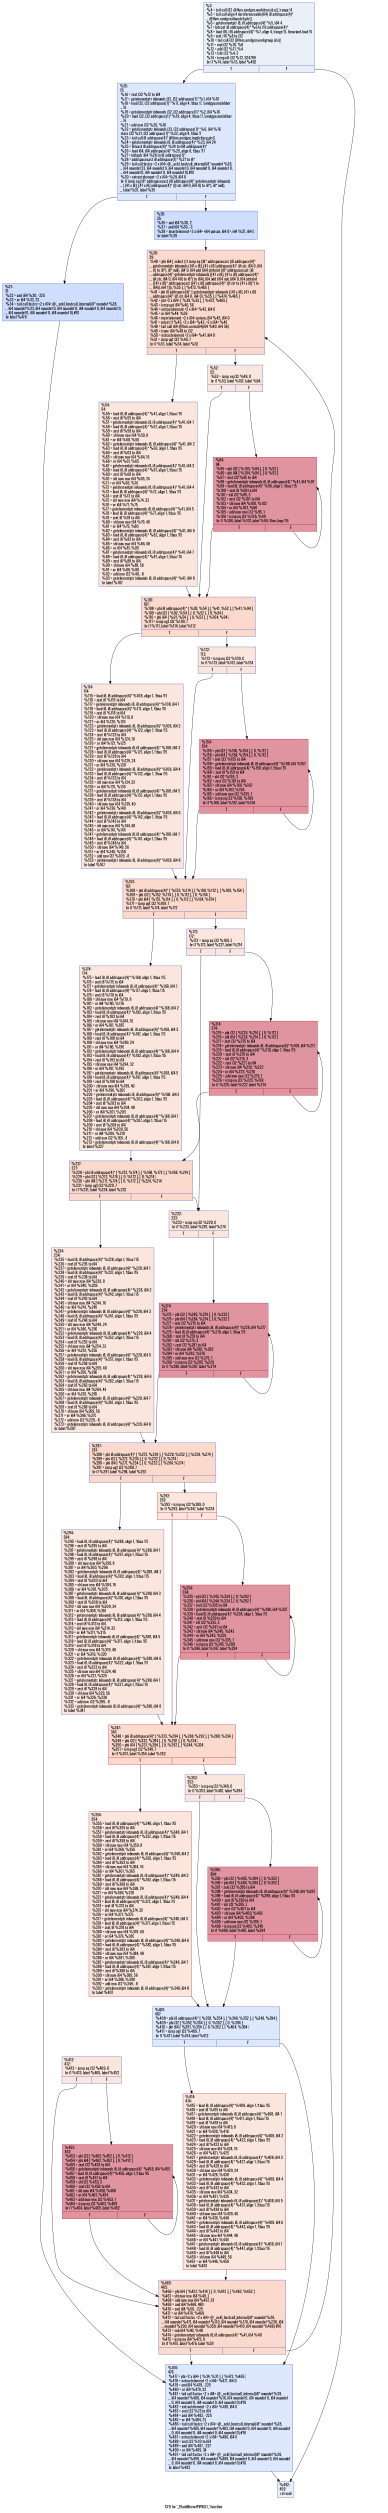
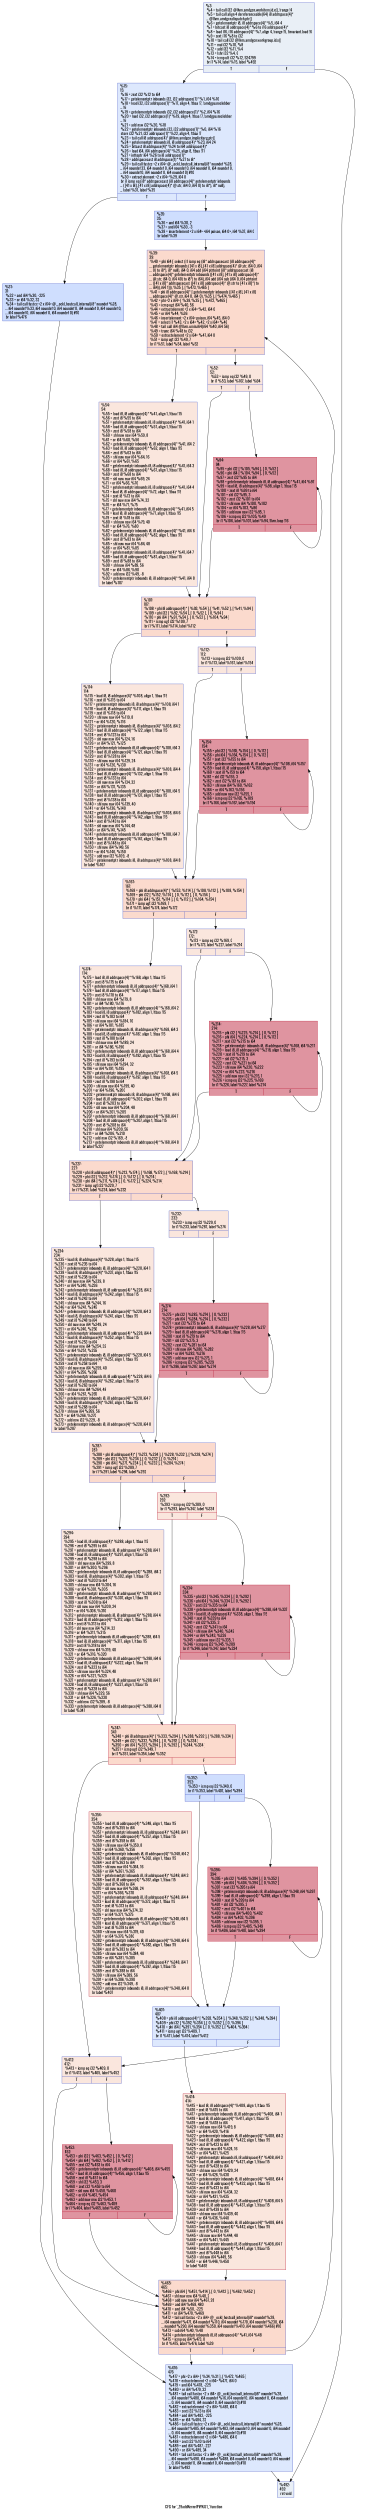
(200, 1082) -> (196, 1059)
(140, 1787) -> (74, 1901)
(215, 1788) -> (215, 1788)
(314, 2201) -> (190, 2057)
